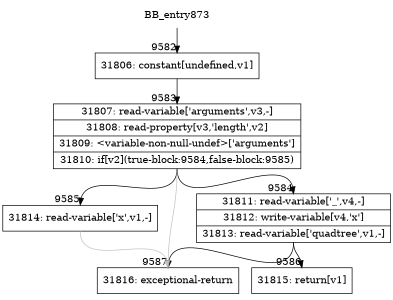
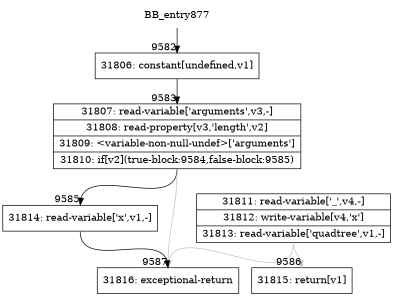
(177, 15) -> (177, 15)
(232, 182) -> none
(121, 250) -> (121, 250)
(296, 252) -> (296, 252)
(234, 256) -> (234, 256)
